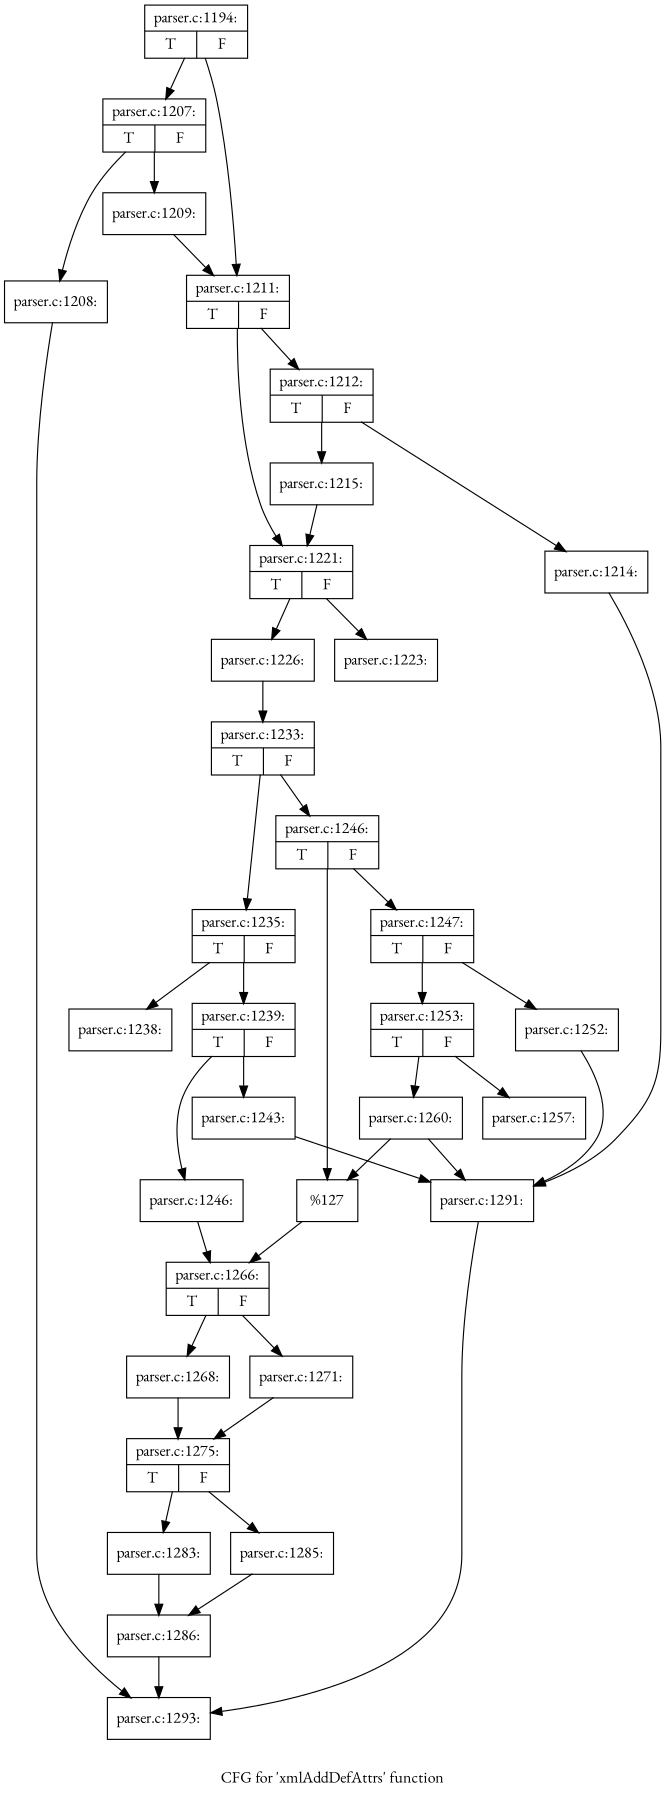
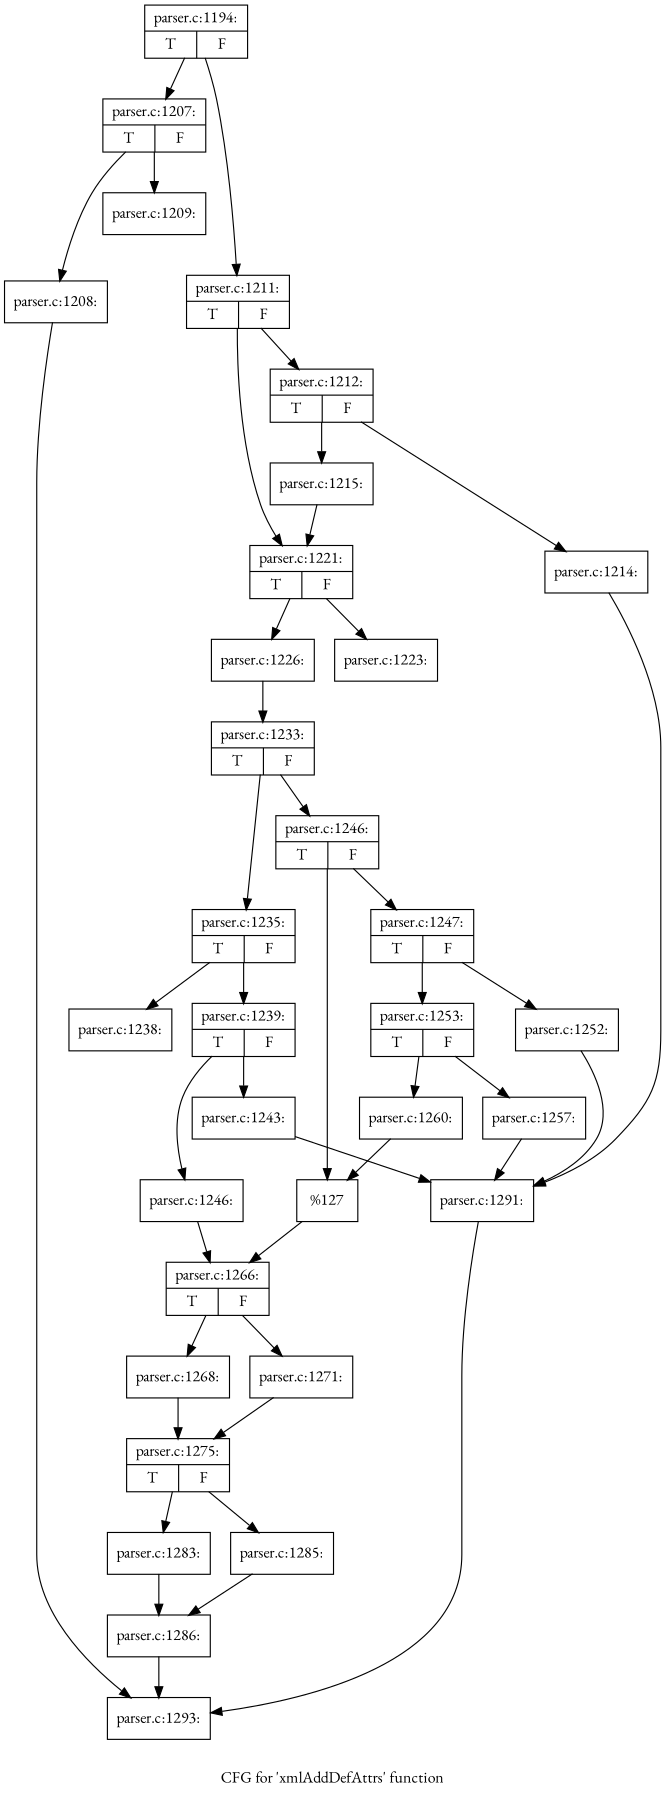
(189, 251) -> none
(443, 1155) -> (511, 1155)
